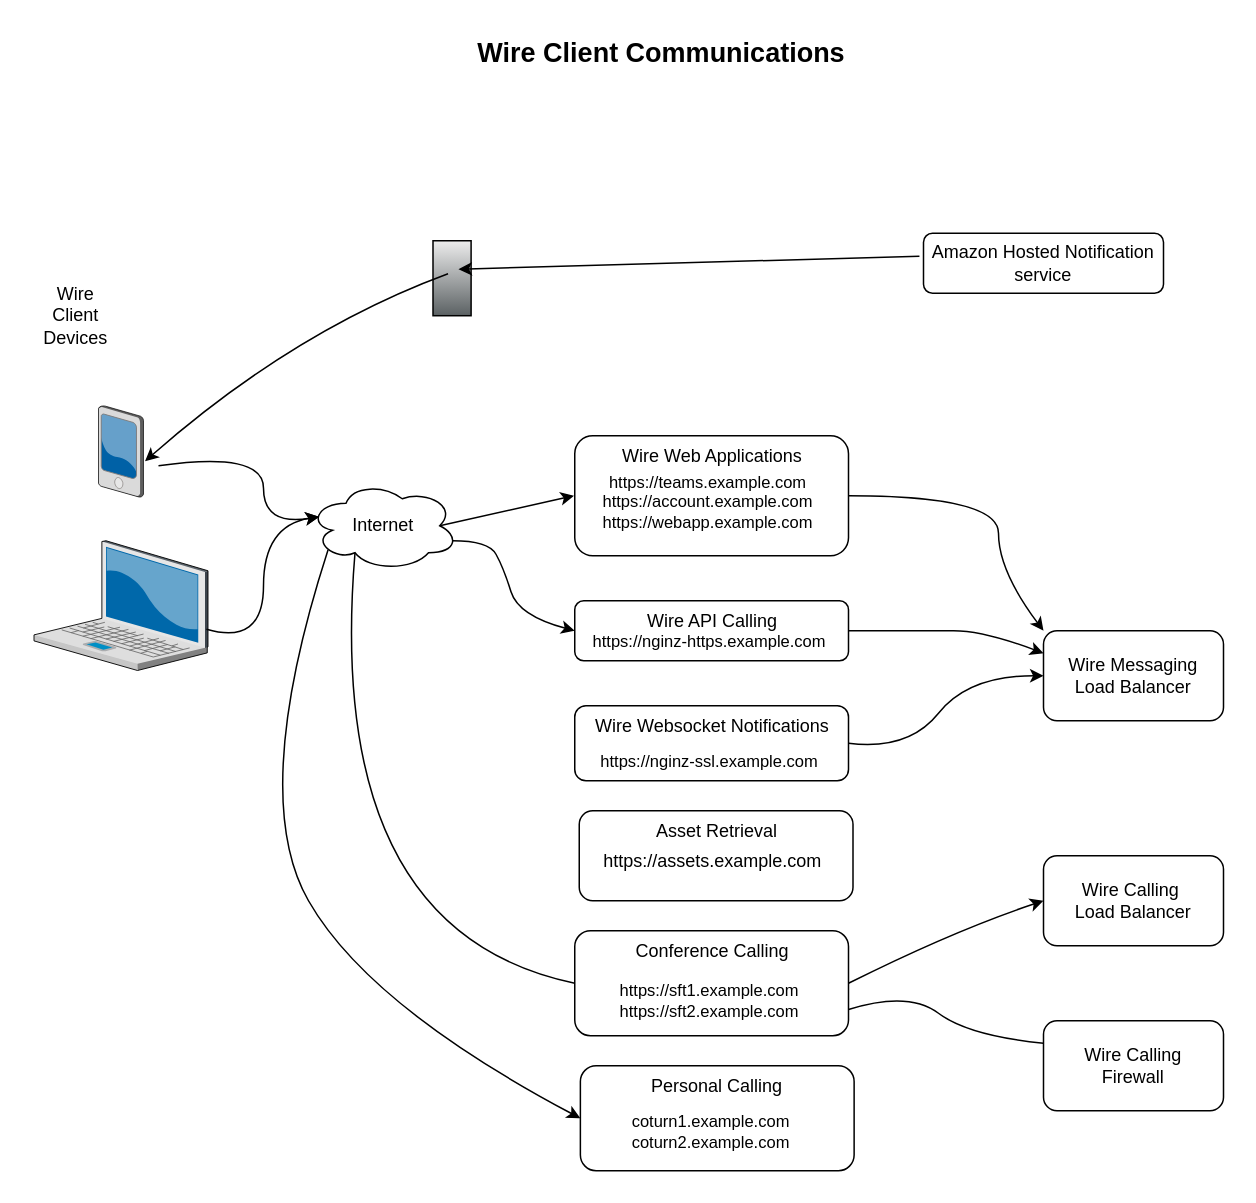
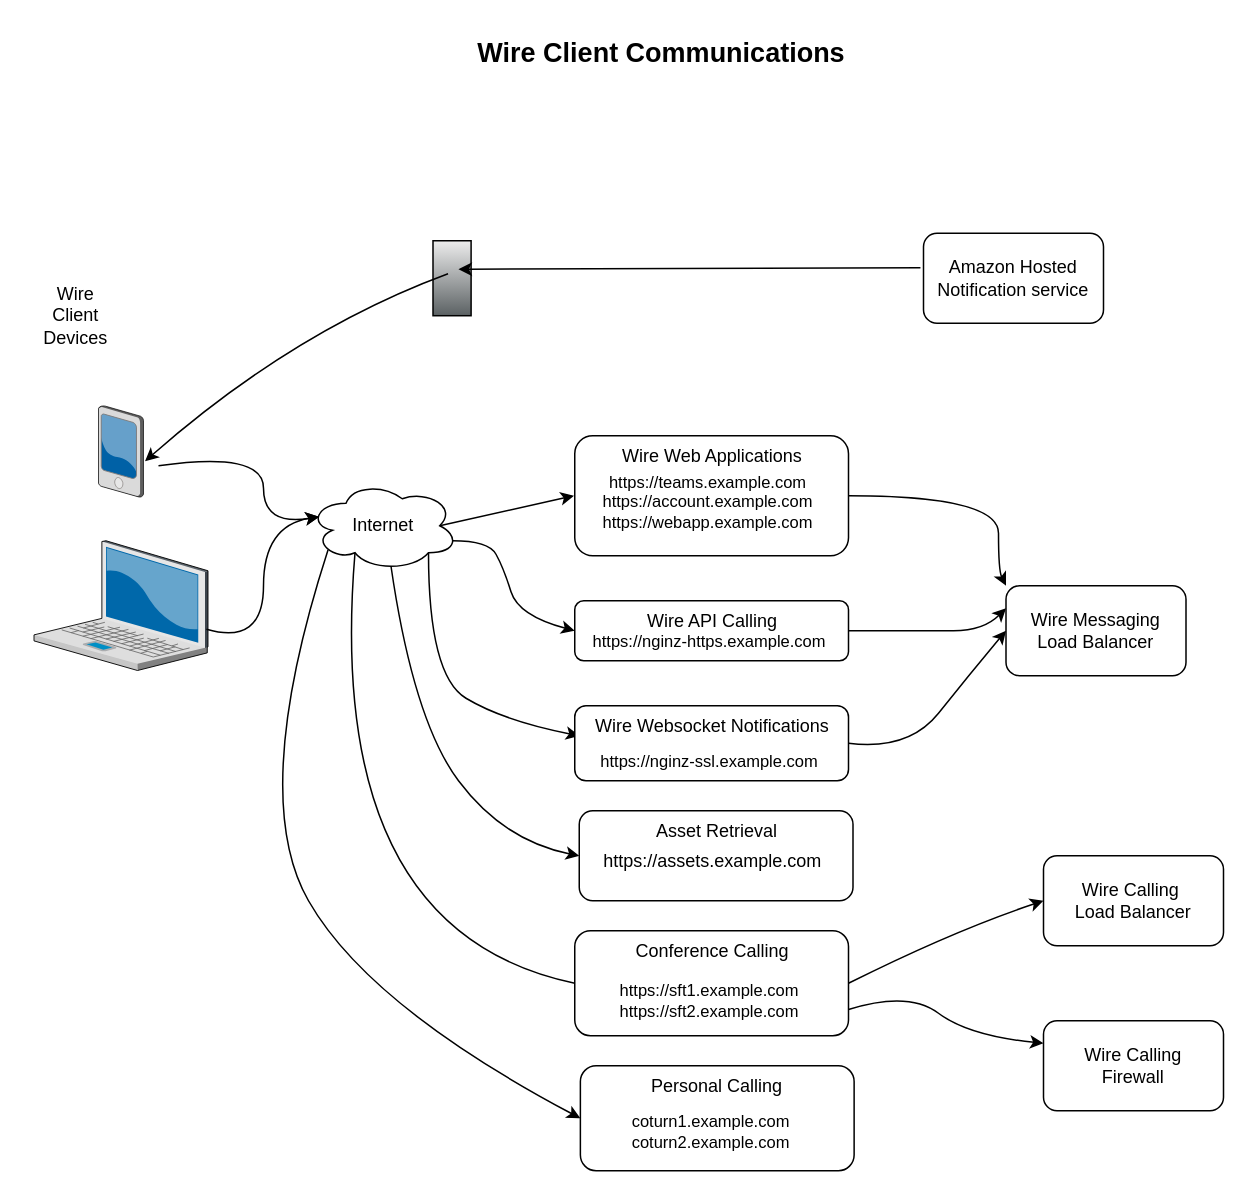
(1043, 263) -> (1013, 278)
(1133, 676) -> (1096, 631)
none -> (450, 681)
none -> (435, 740)
(1036, 1042) -> (1032, 1042)
